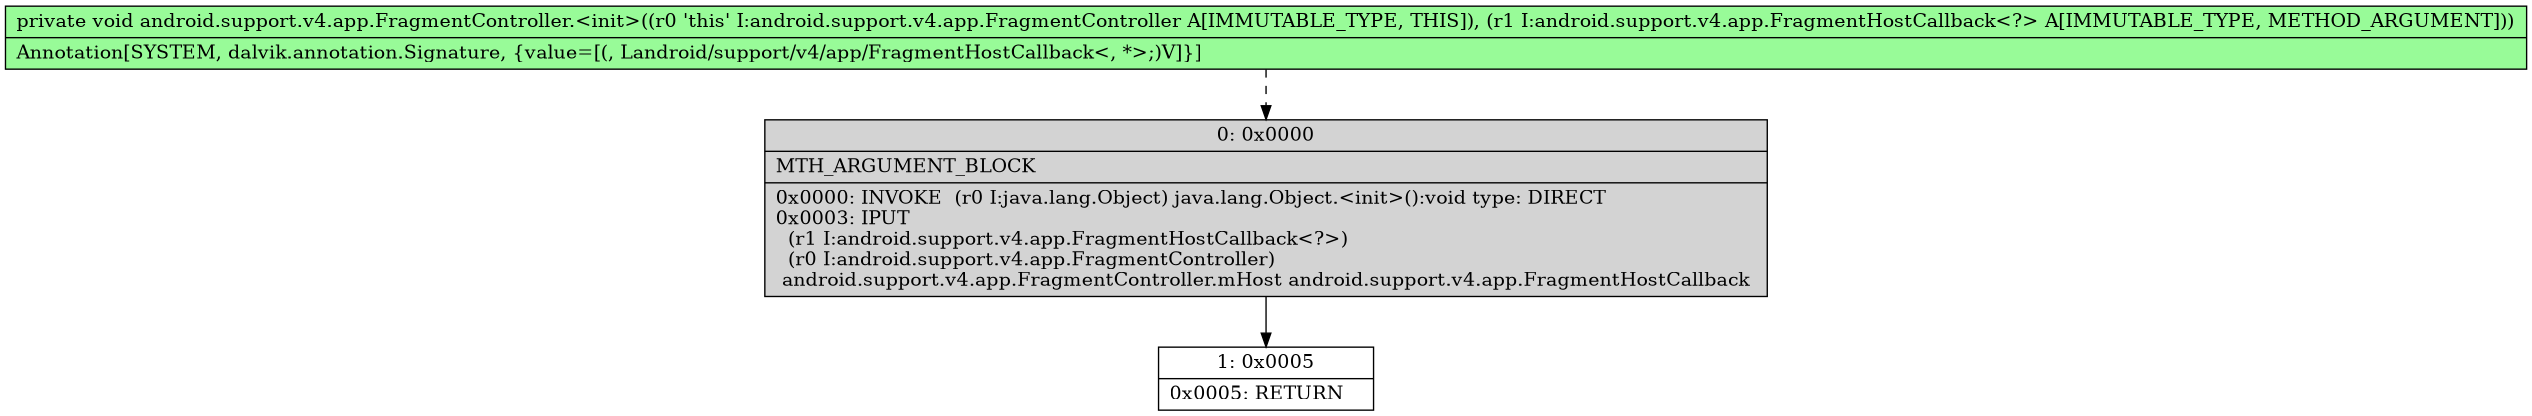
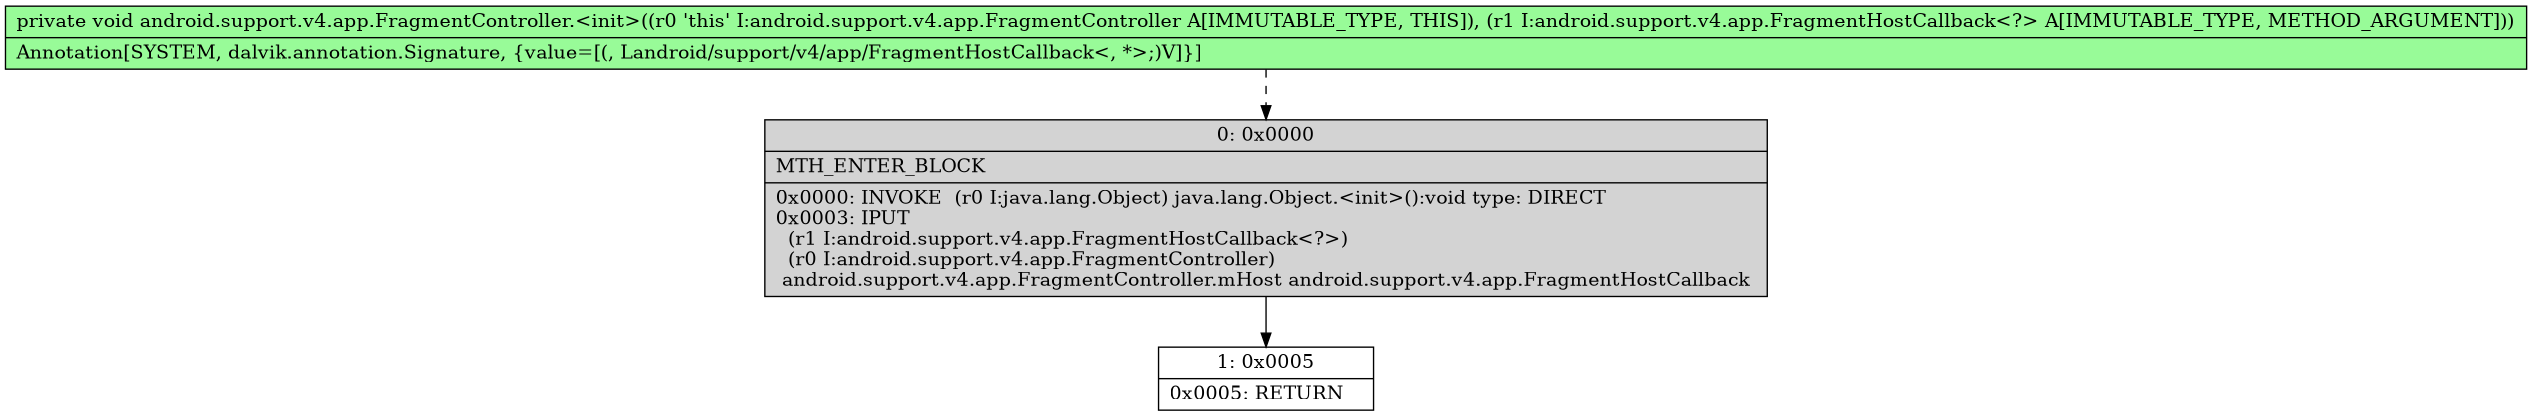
(906, 166) -> (881, 166)
